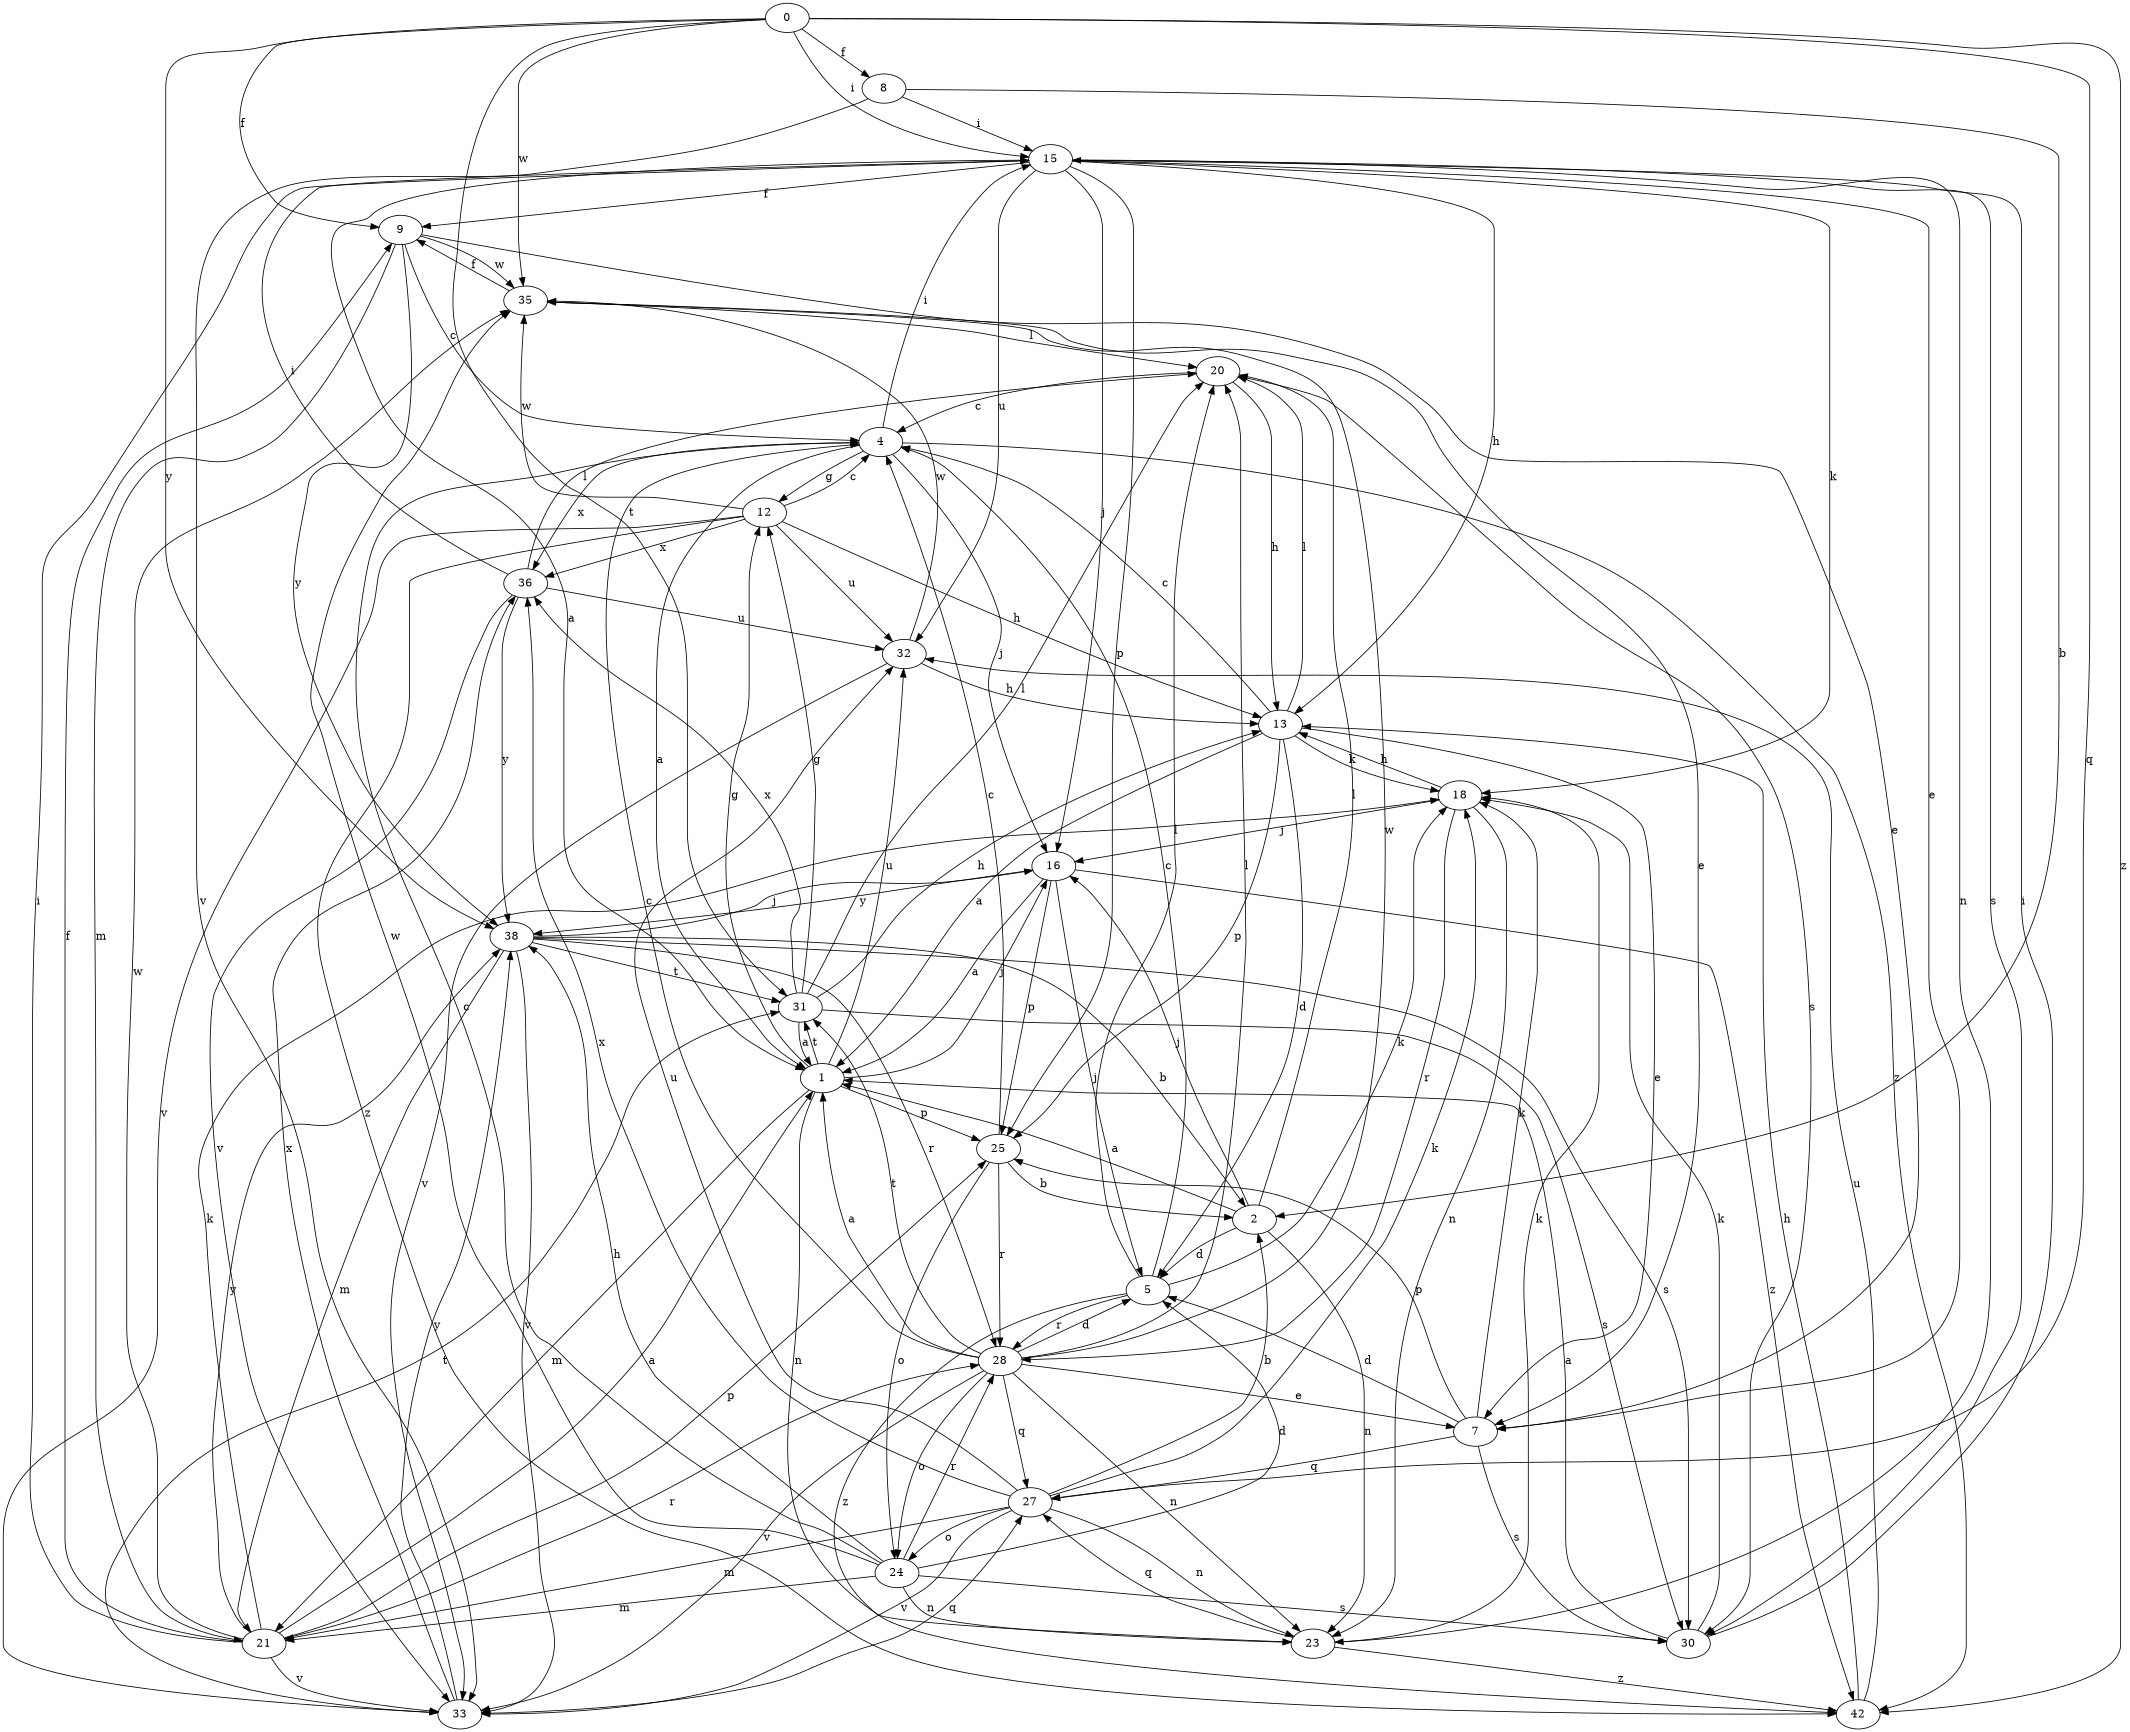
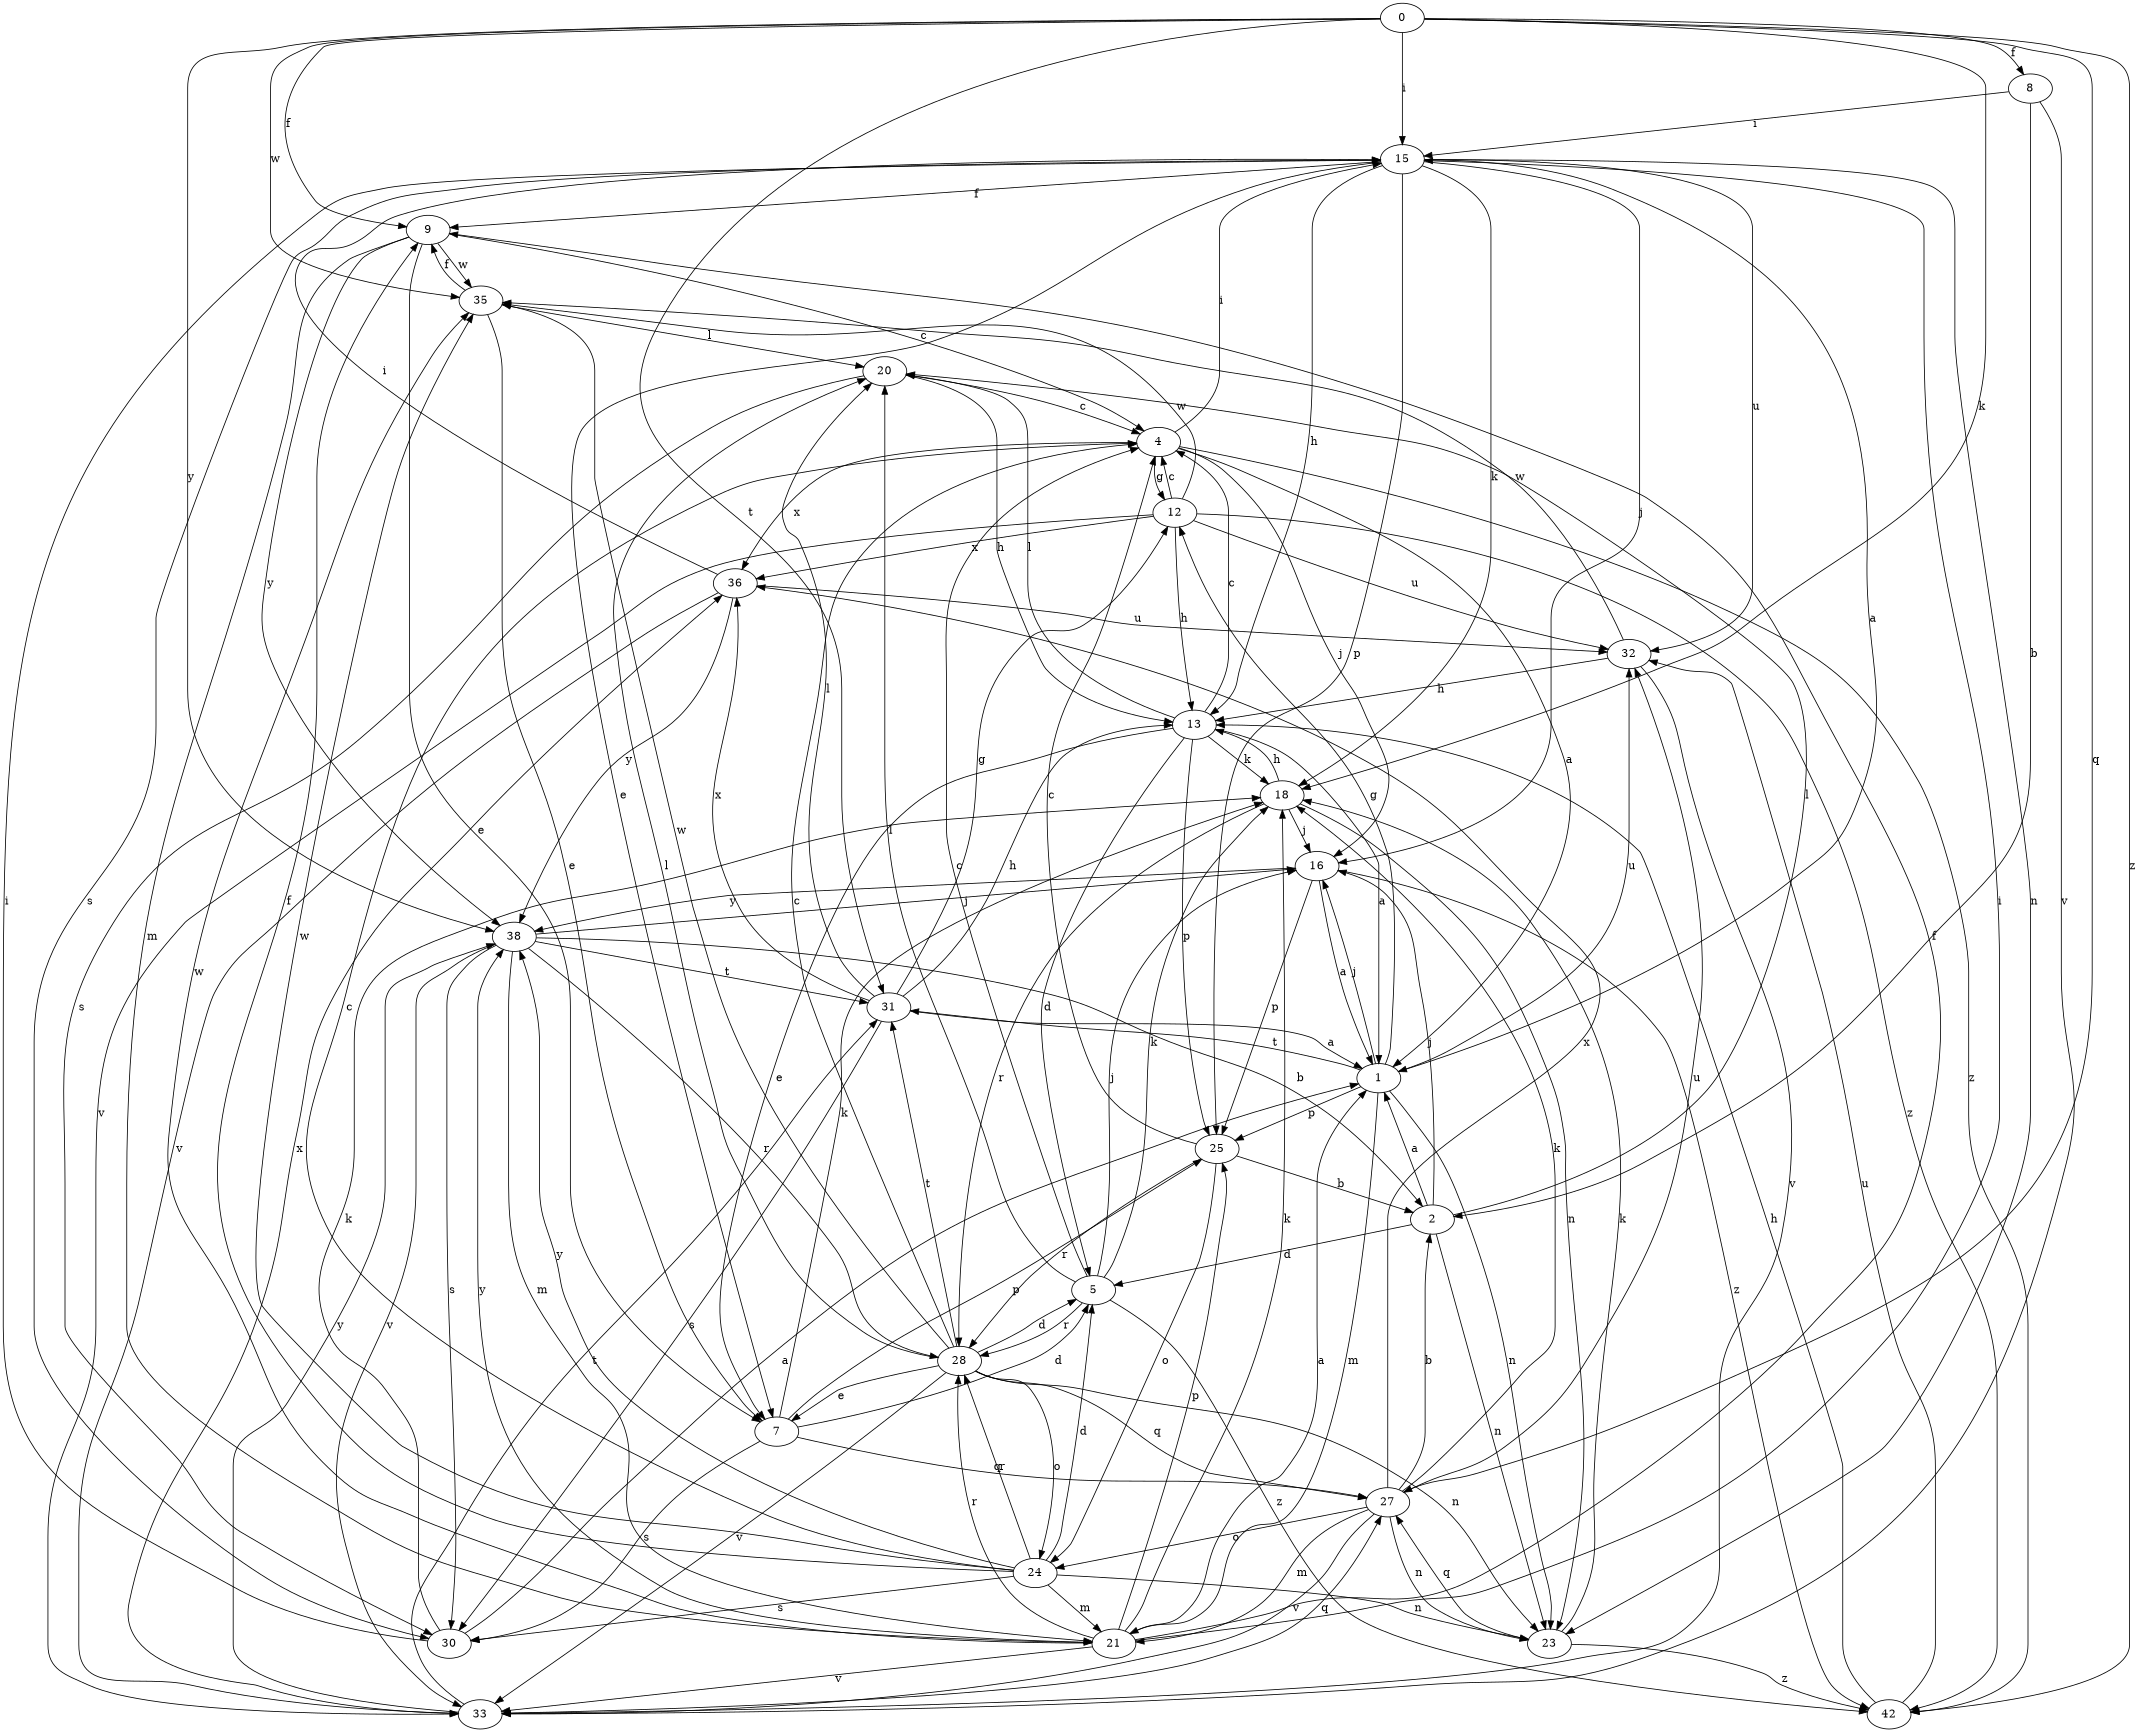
none -> (1984, 357)
(825, 413) -> none
(1091, 1076) -> (1113, 1042)
none -> (220, 1190)
(618, 1255) -> (560, 1255)
(862, 1257) -> none
